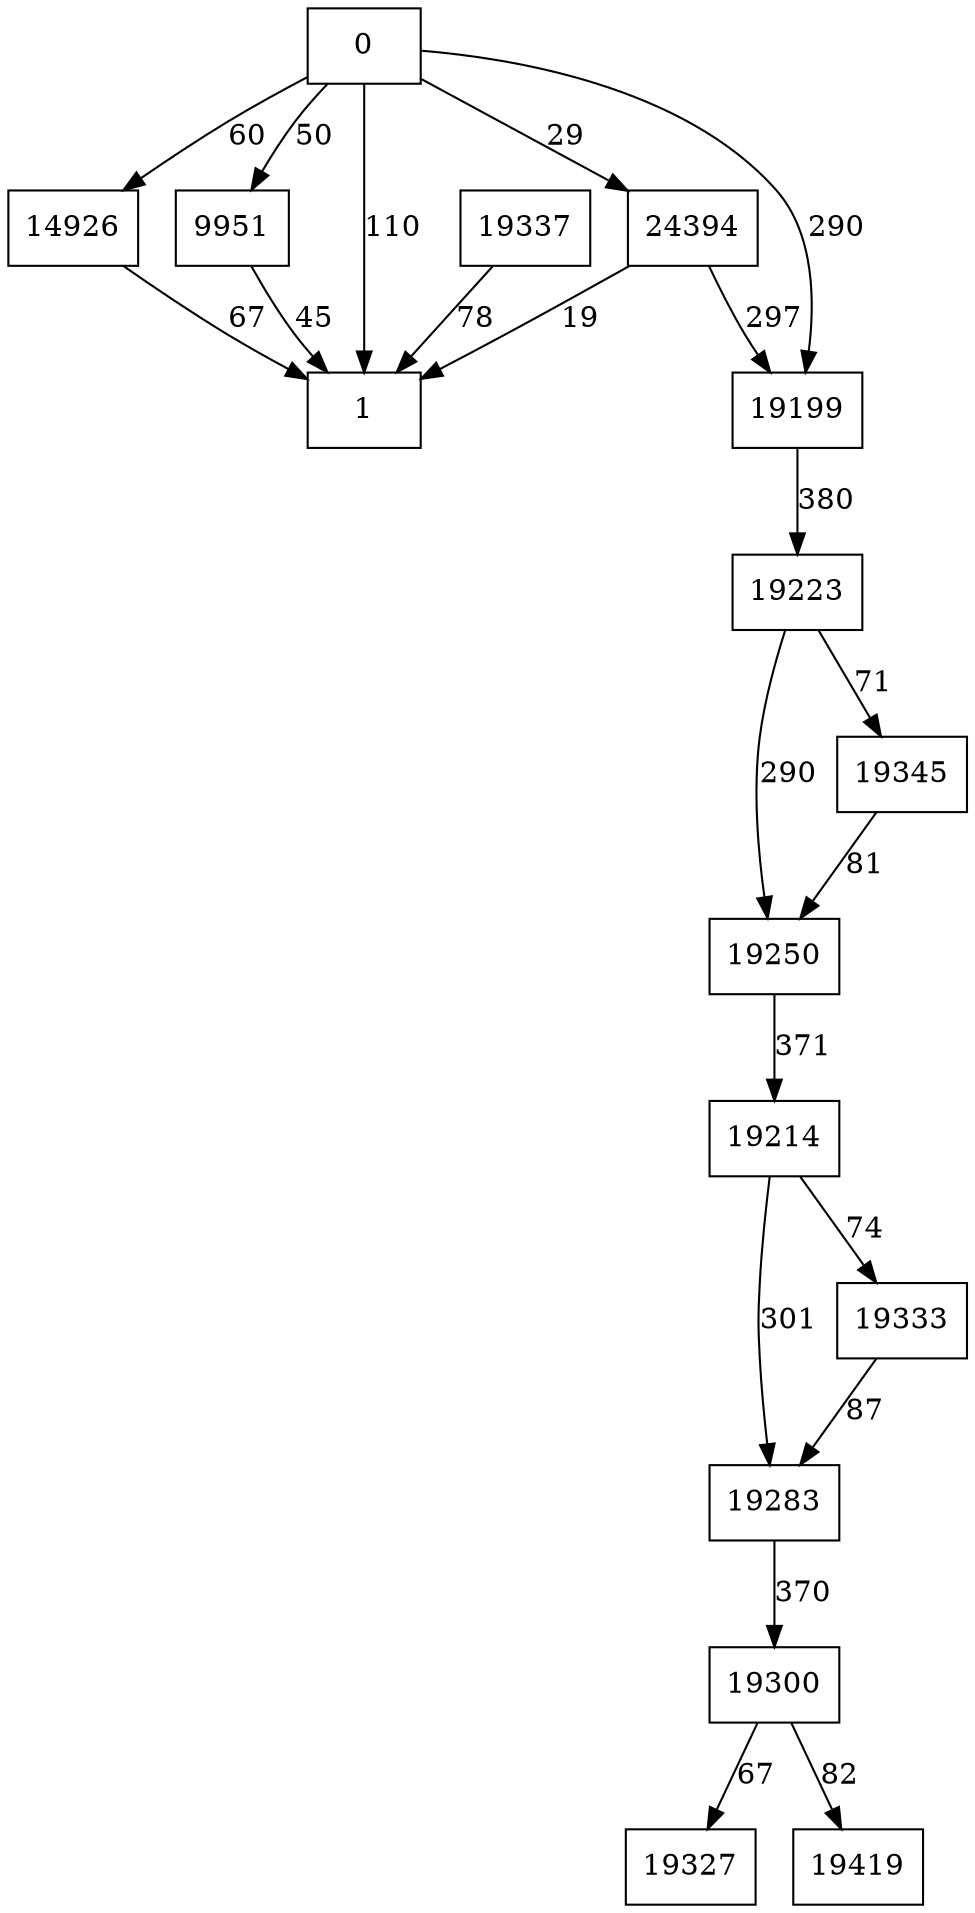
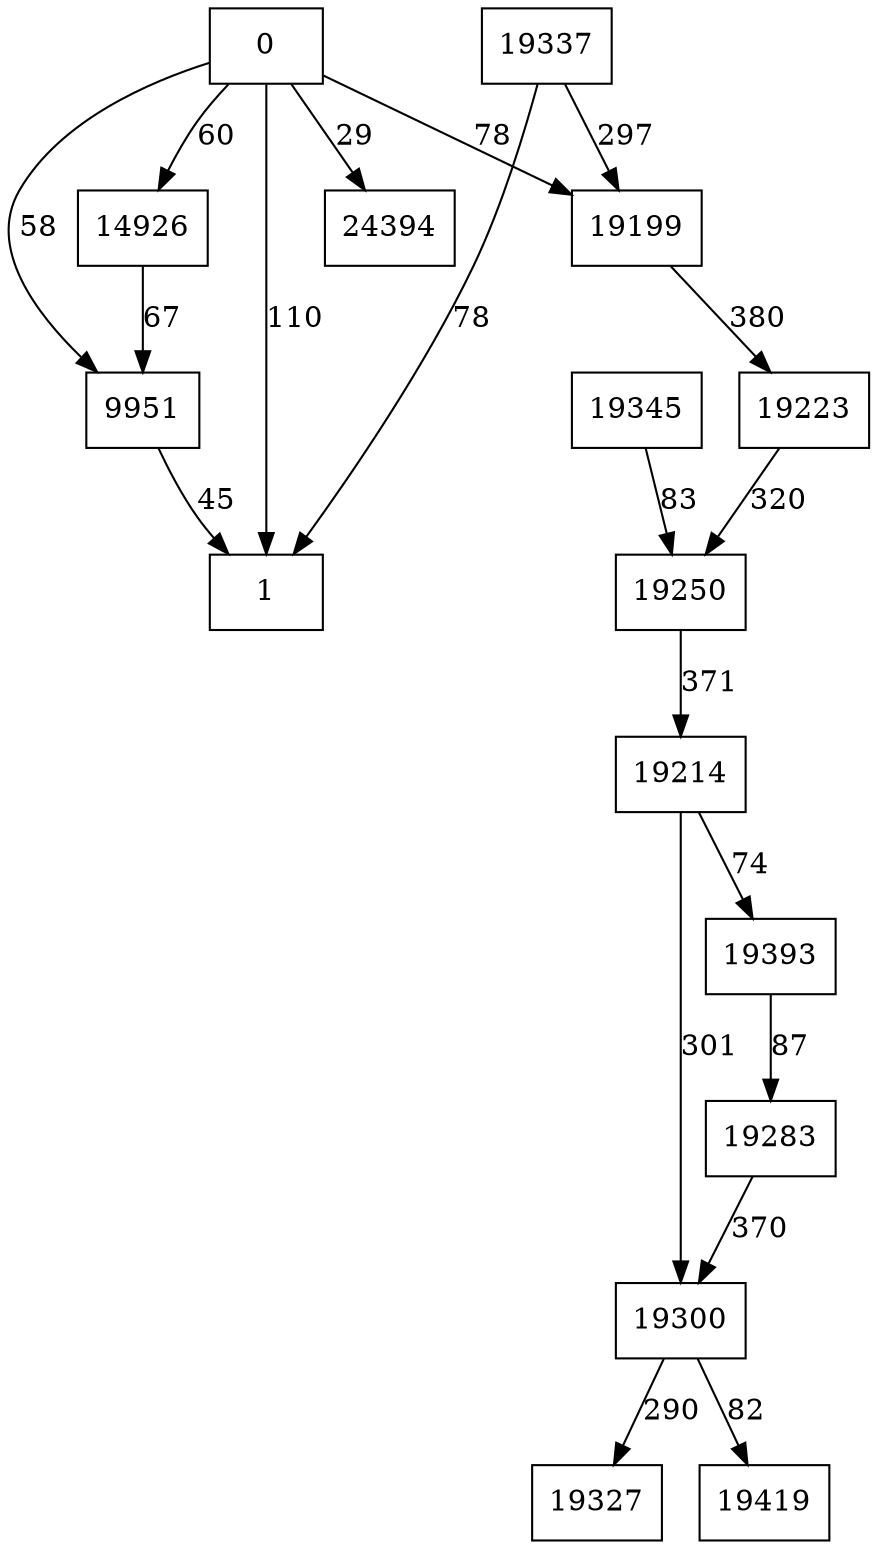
(315, 137) -> (39, 228)
(837, 228) -> (493, 137)
(732, 311) -> (587, 127)
(535, 318) -> none
(204, 320) -> (143, 309)
(844, 674) -> none
(789, 774) -> (779, 501)
(865, 865) -> (680, 501)
(759, 1310) -> (681, 1037)
(902, 1321) -> (771, 957)
(757, 1776) -> (672, 1412)
